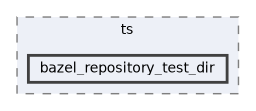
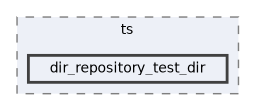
(128, 69) -> (128, 69)
